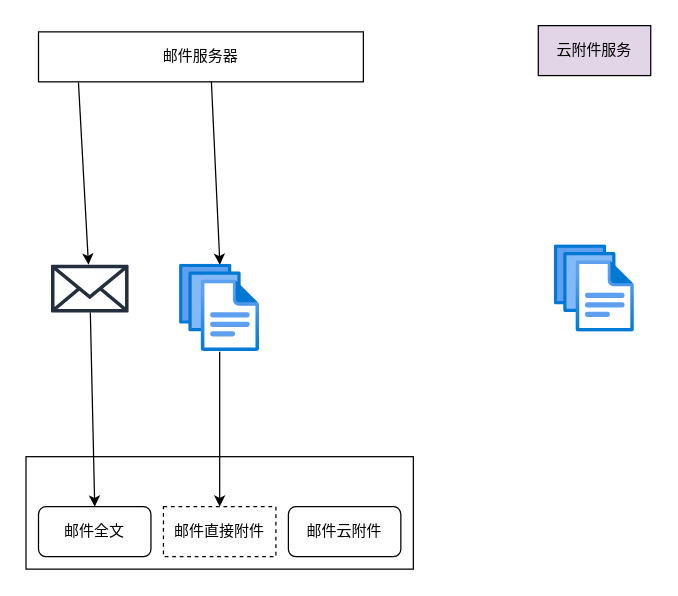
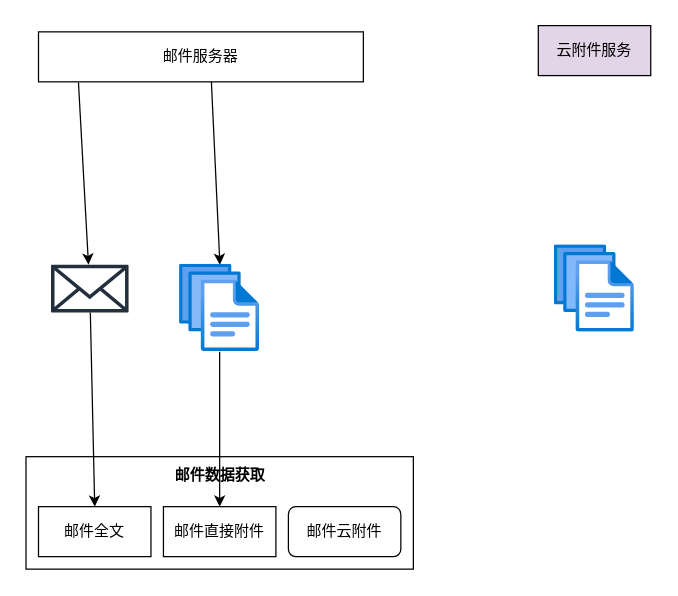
none -> (219, 476)
(94, 532) -> (94, 532)
(219, 532) -> (219, 532)
